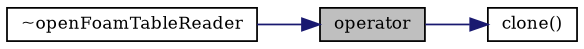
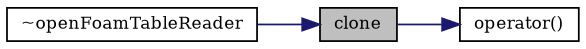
(372, 24) -> (358, 24)
(532, 24) -> (519, 24)
